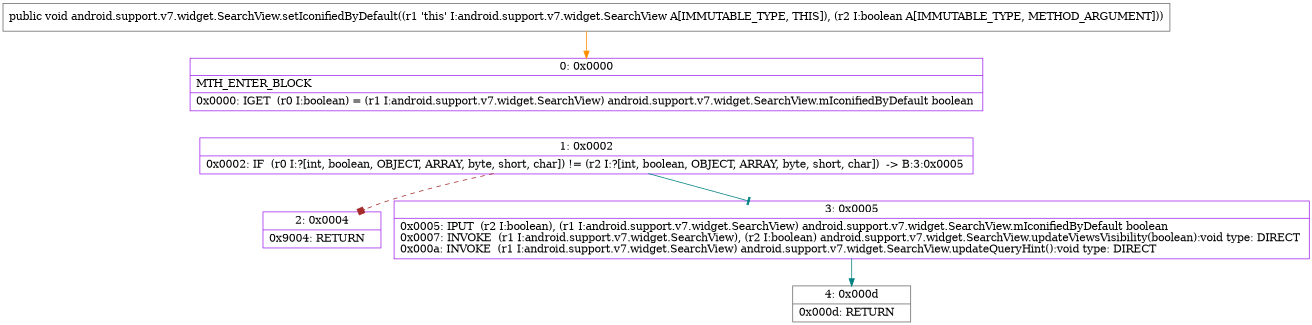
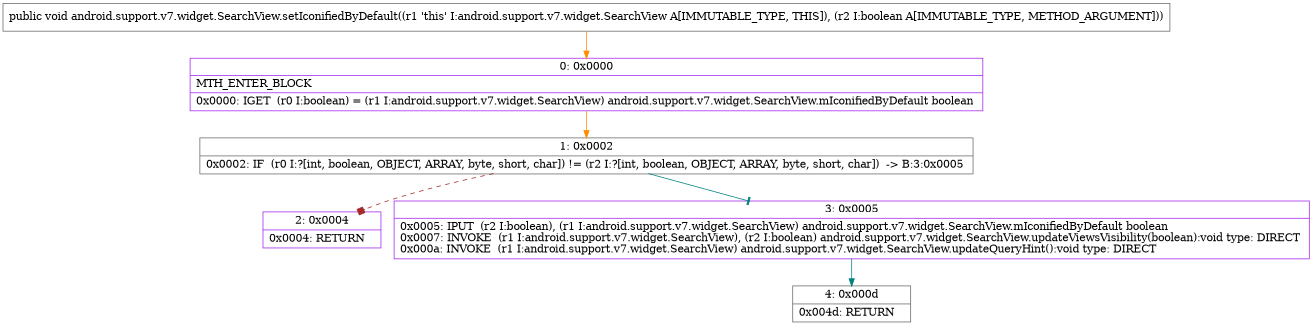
none -> (586, 120)
(586, 156) -> (586, 156)
(322, 239) -> (322, 239)
(852, 313) -> (852, 313)
